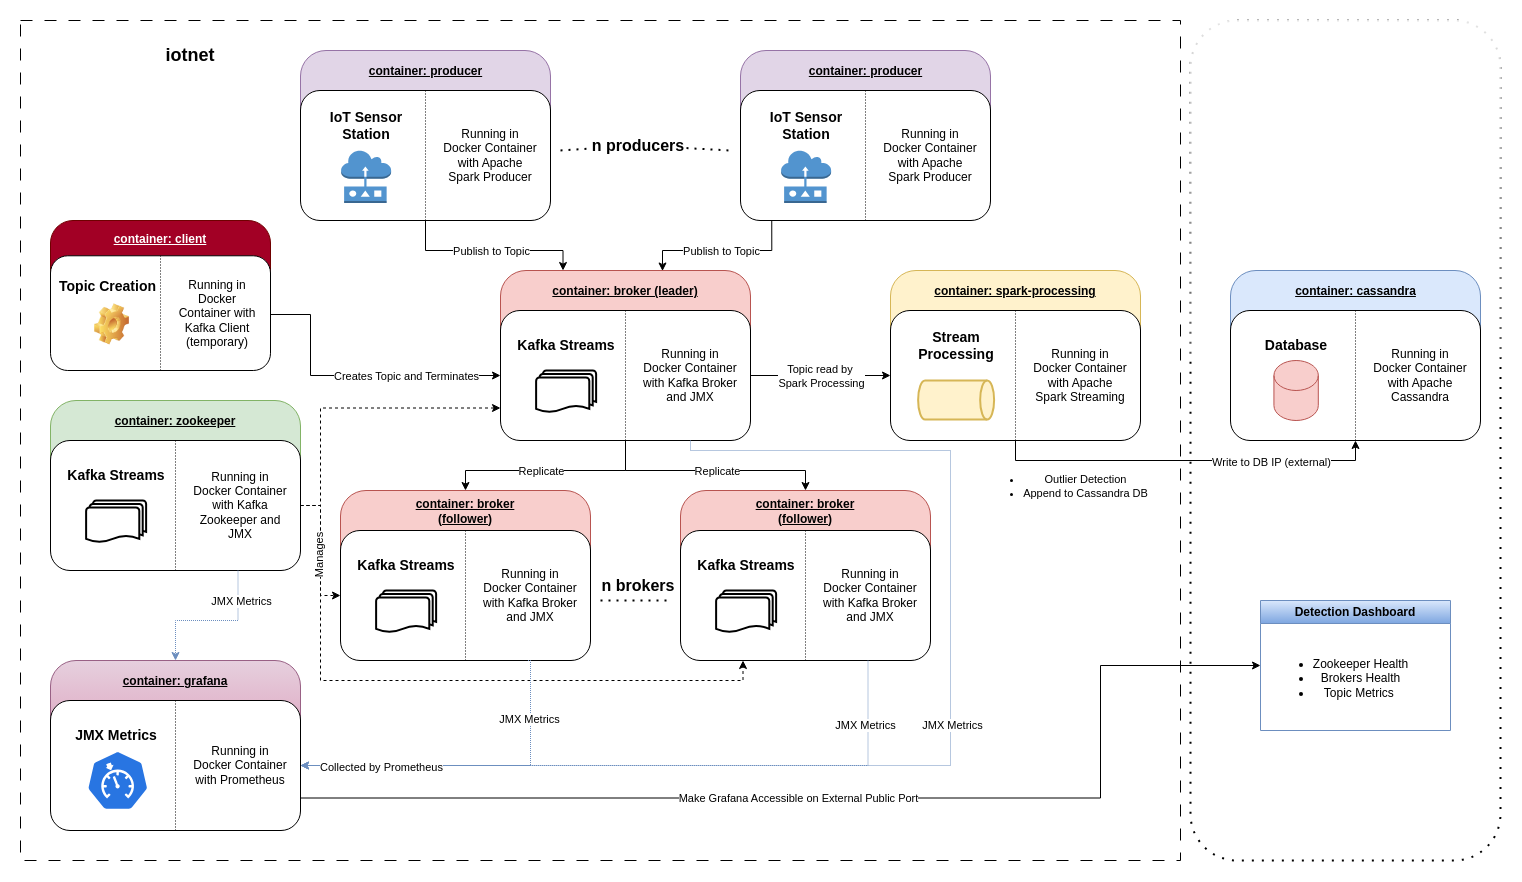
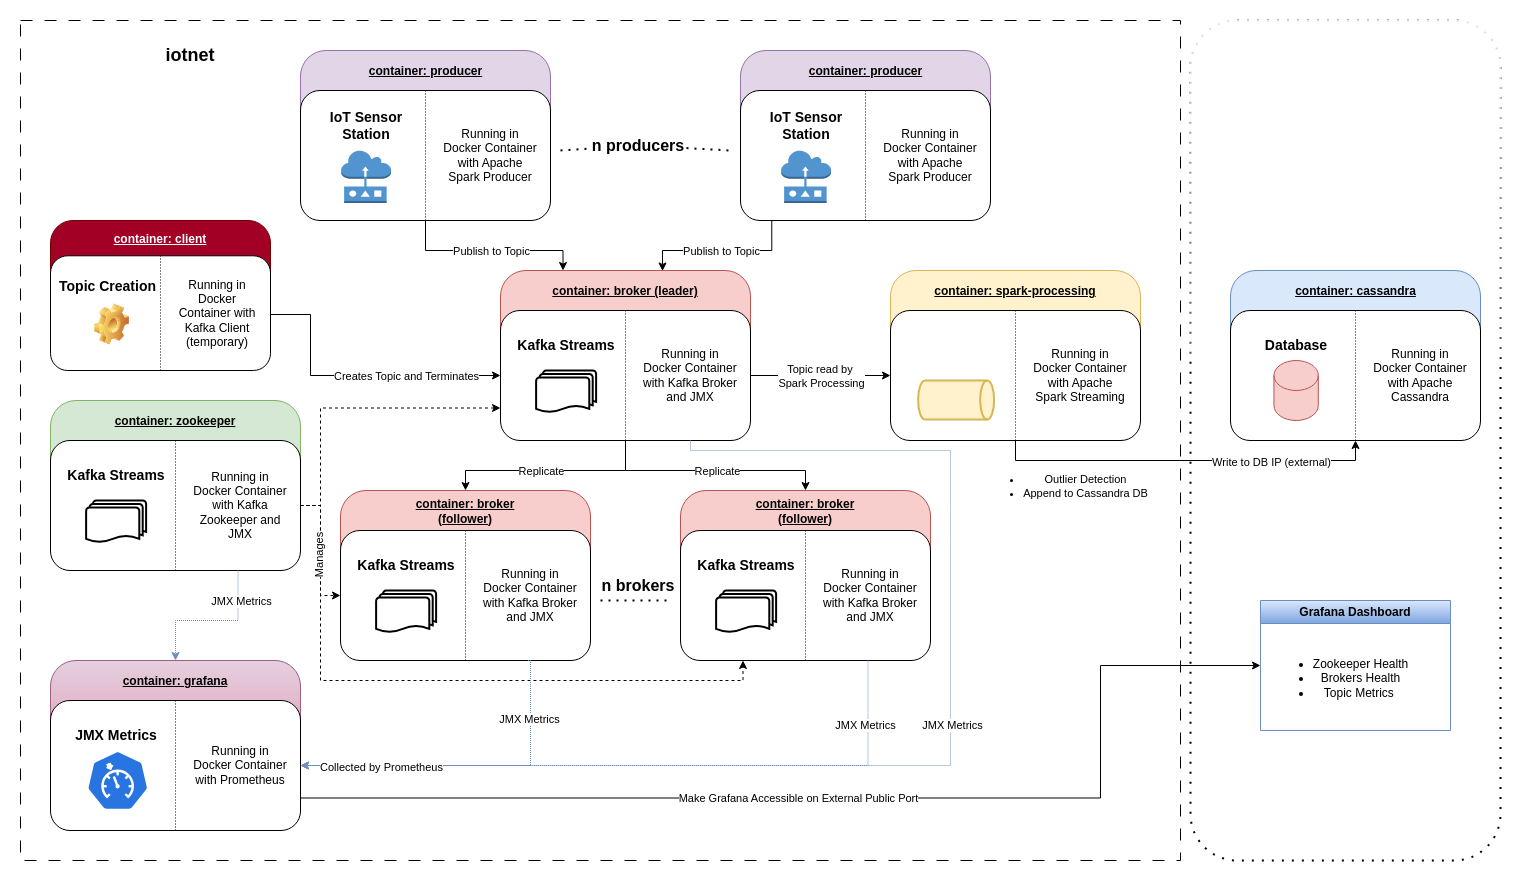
(956, 346) -> none
(1356, 613) -> (1356, 613)
